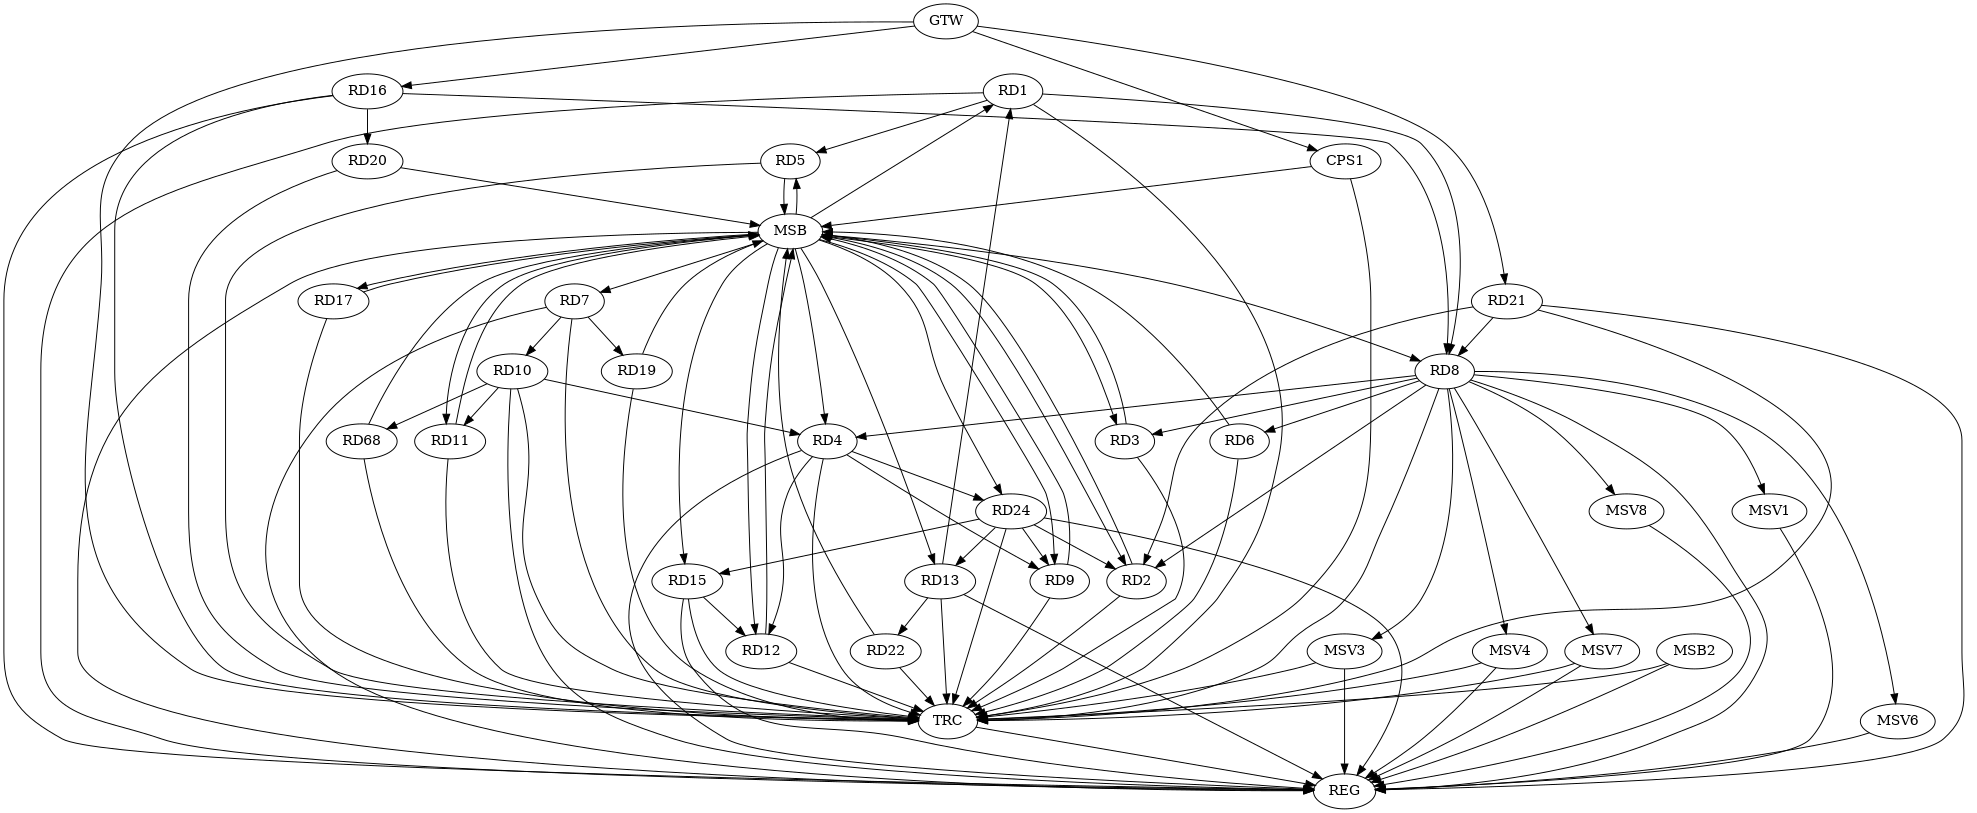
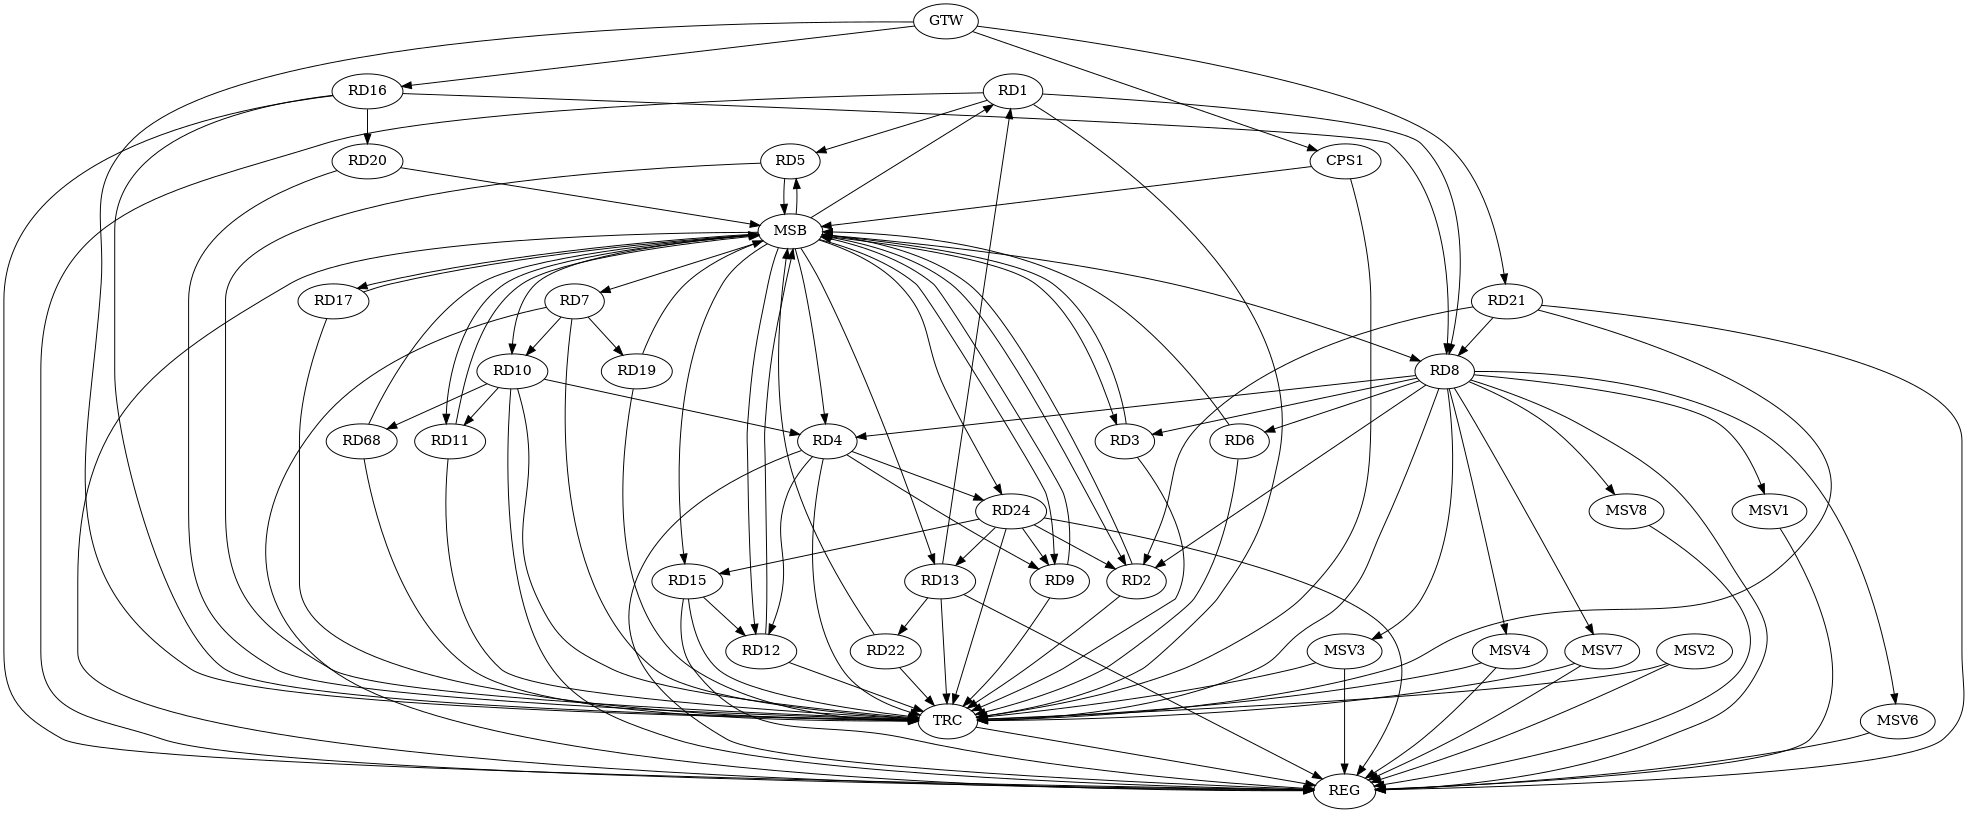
none -> (612, 255)
(1695, 651) -> (1695, 651)
